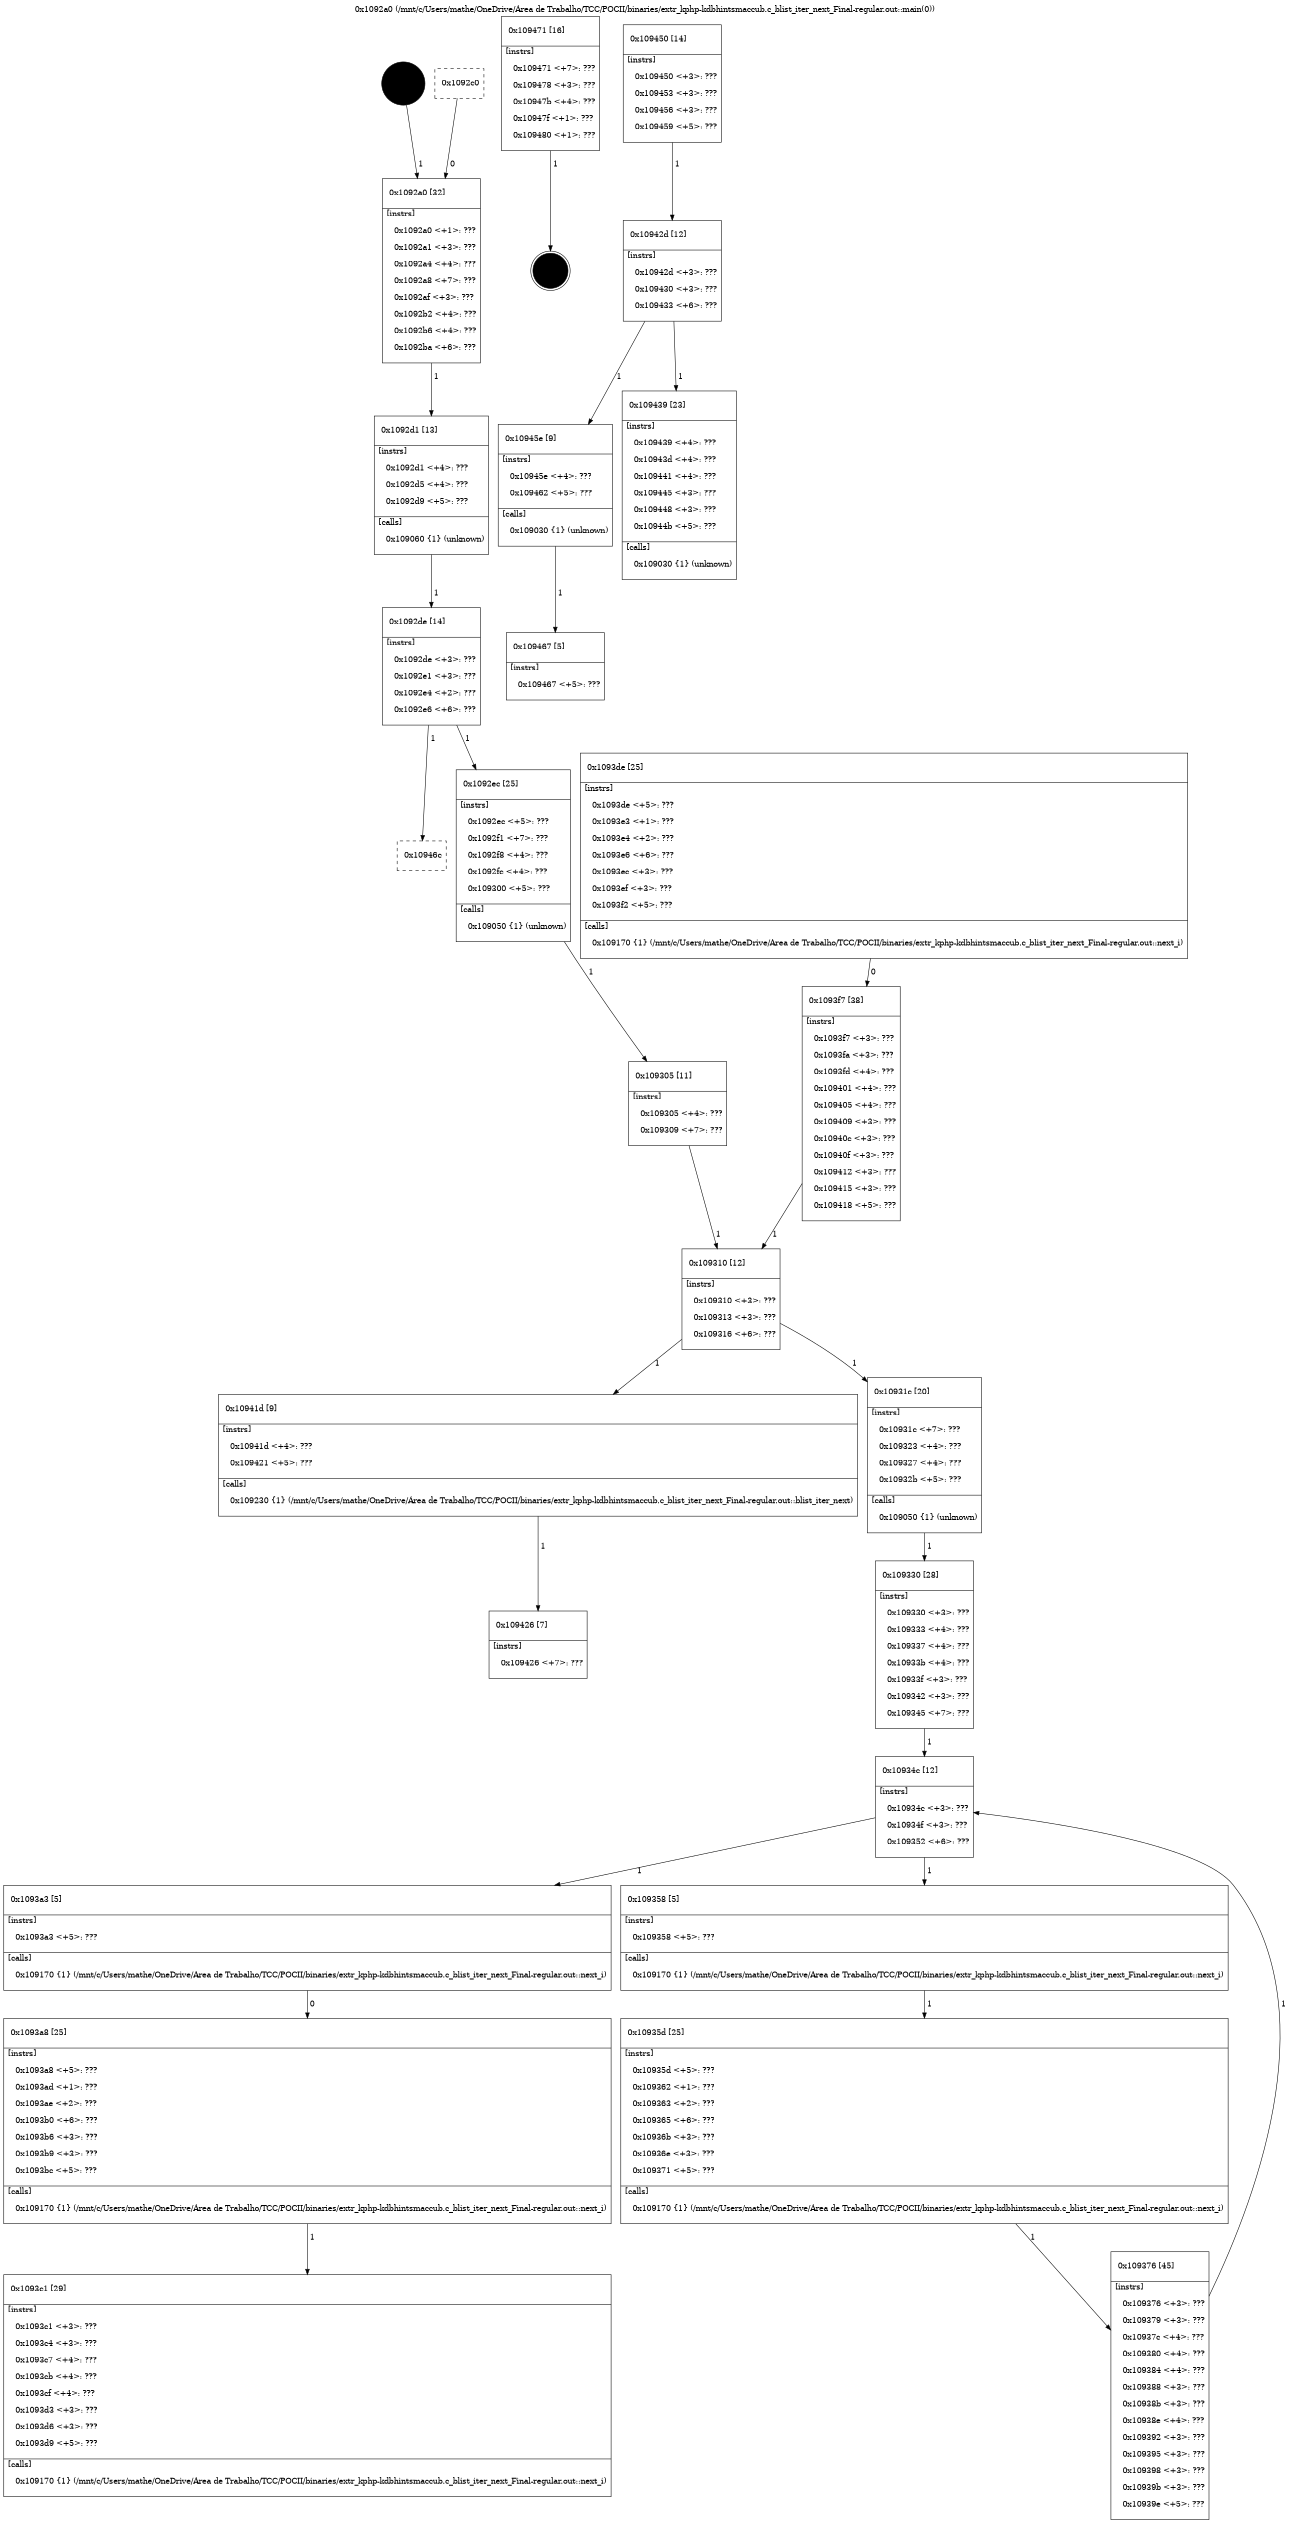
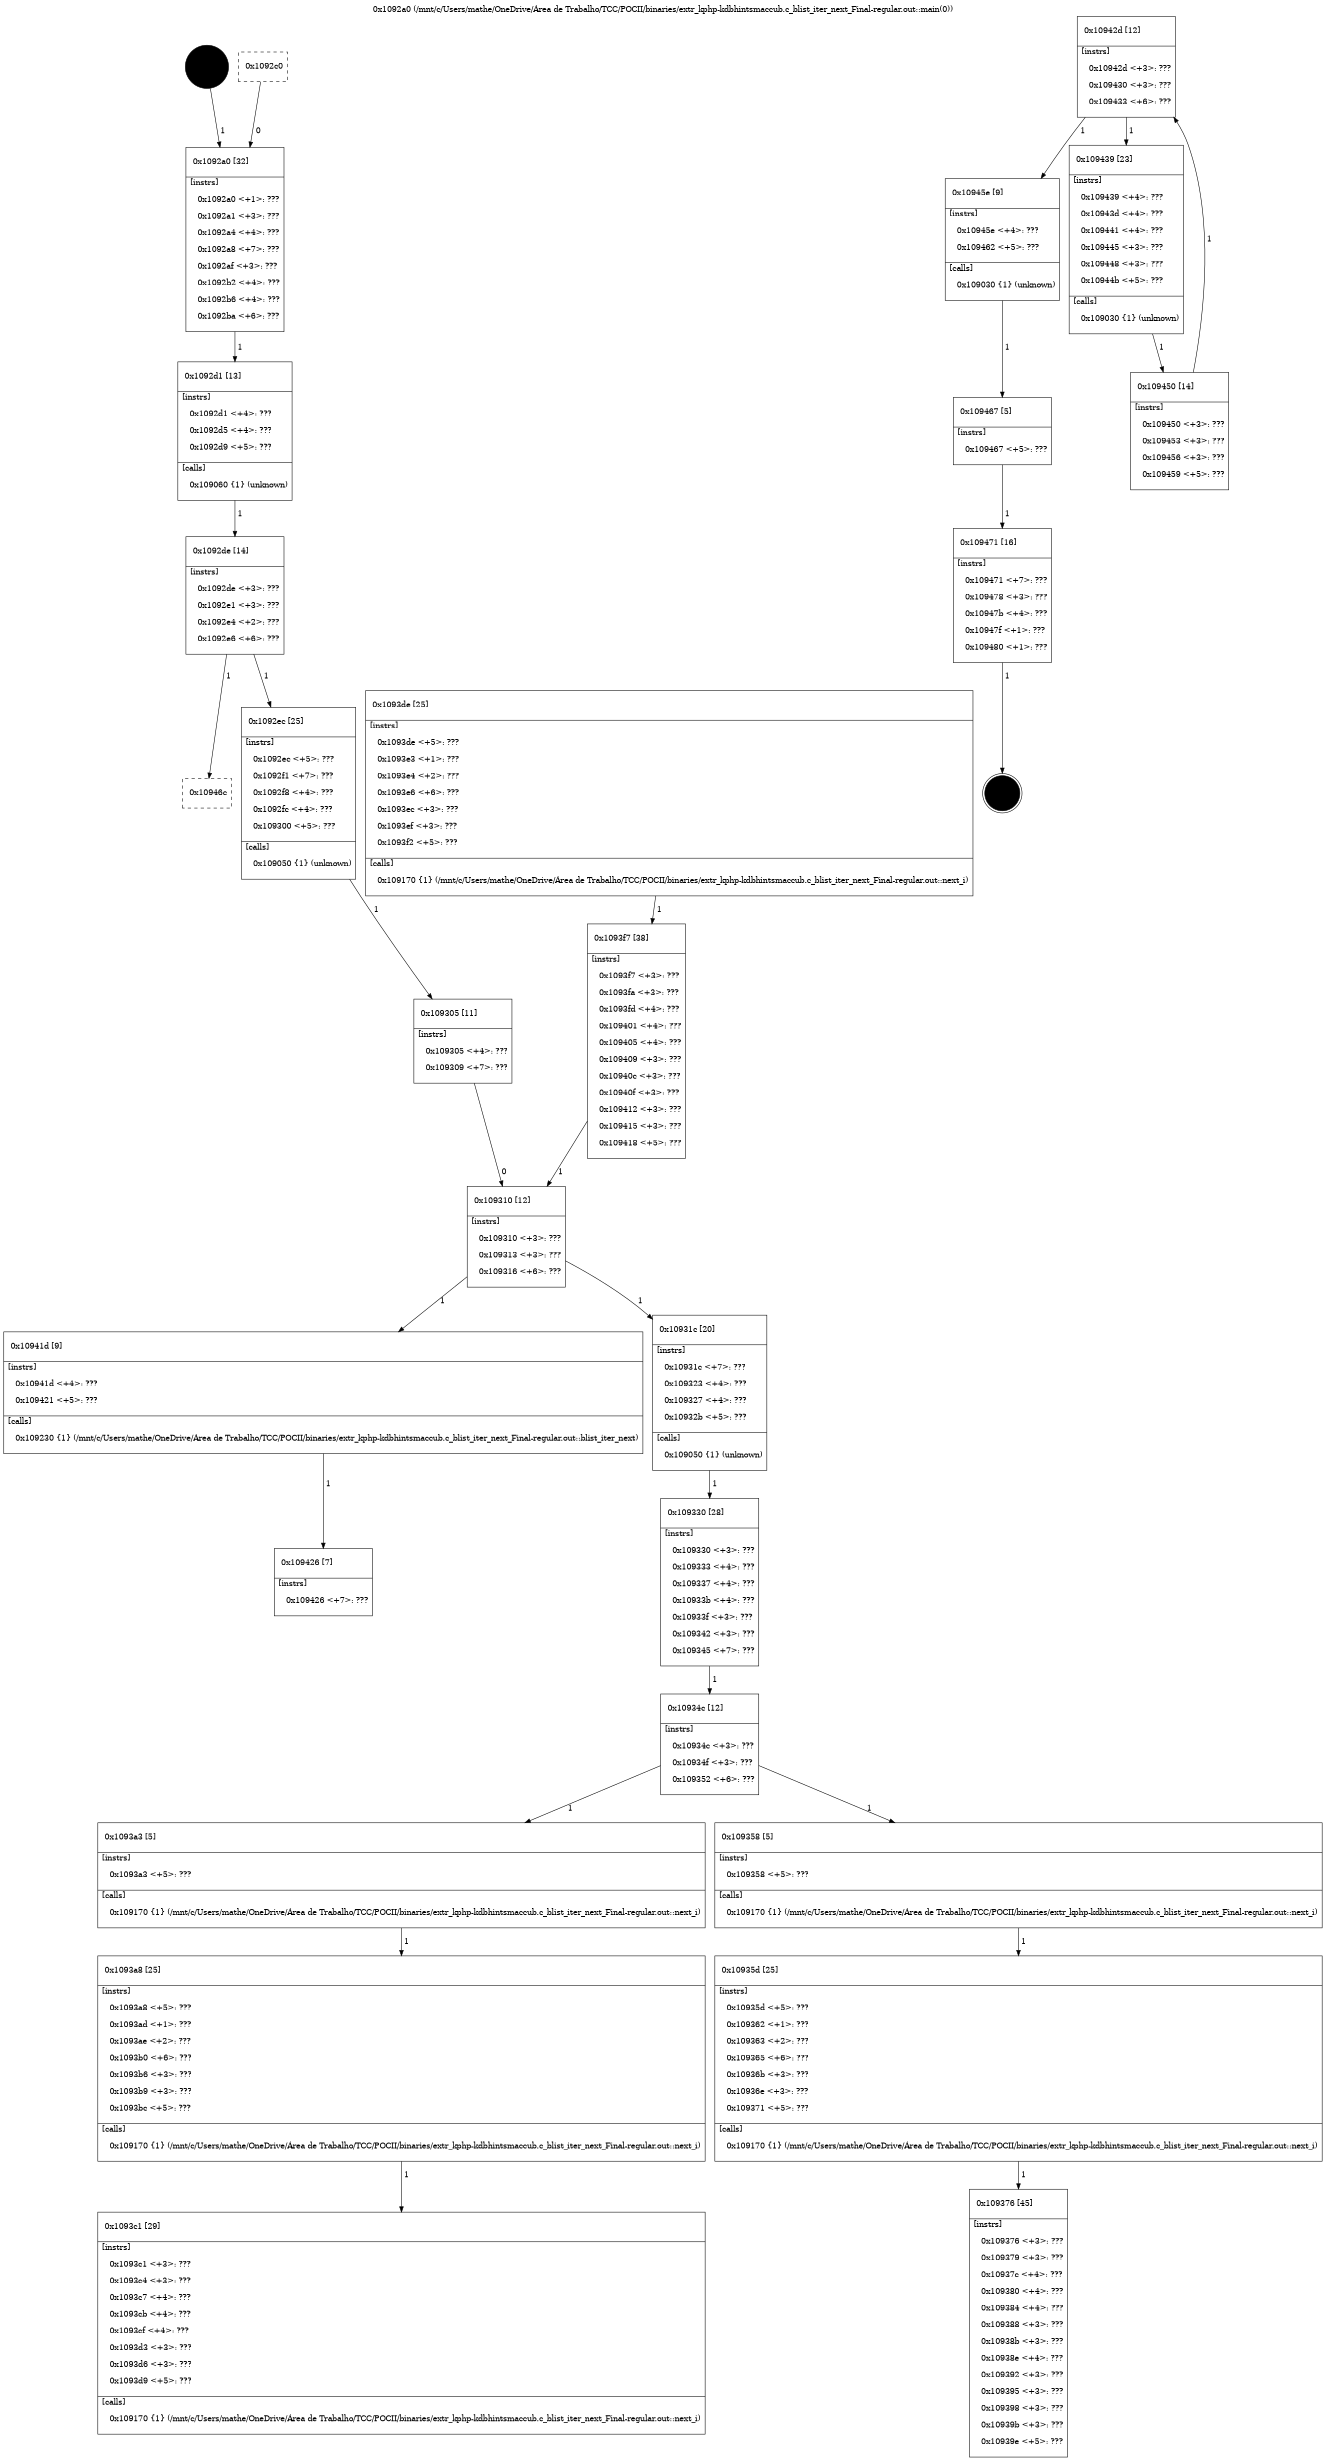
none -> (1157, 350)
none -> (1002, 494)
(872, 972) -> (658, 910)
(717, 1235) -> (503, 1172)
(1269, 1959) -> none
(311, 2004) -> (405, 1942)
